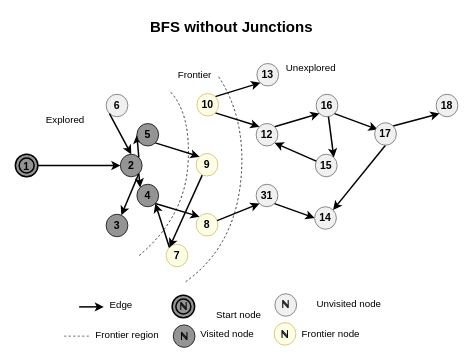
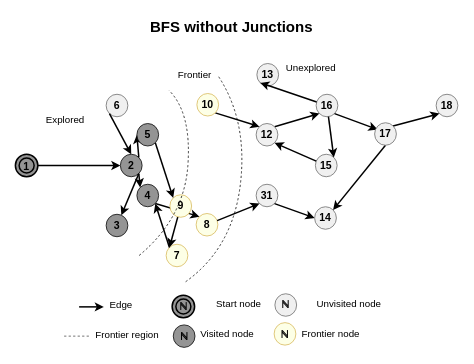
(235, 91) -> (291, 93)
(207, 165) -> (181, 206)
(242, 314) -> (242, 302)
